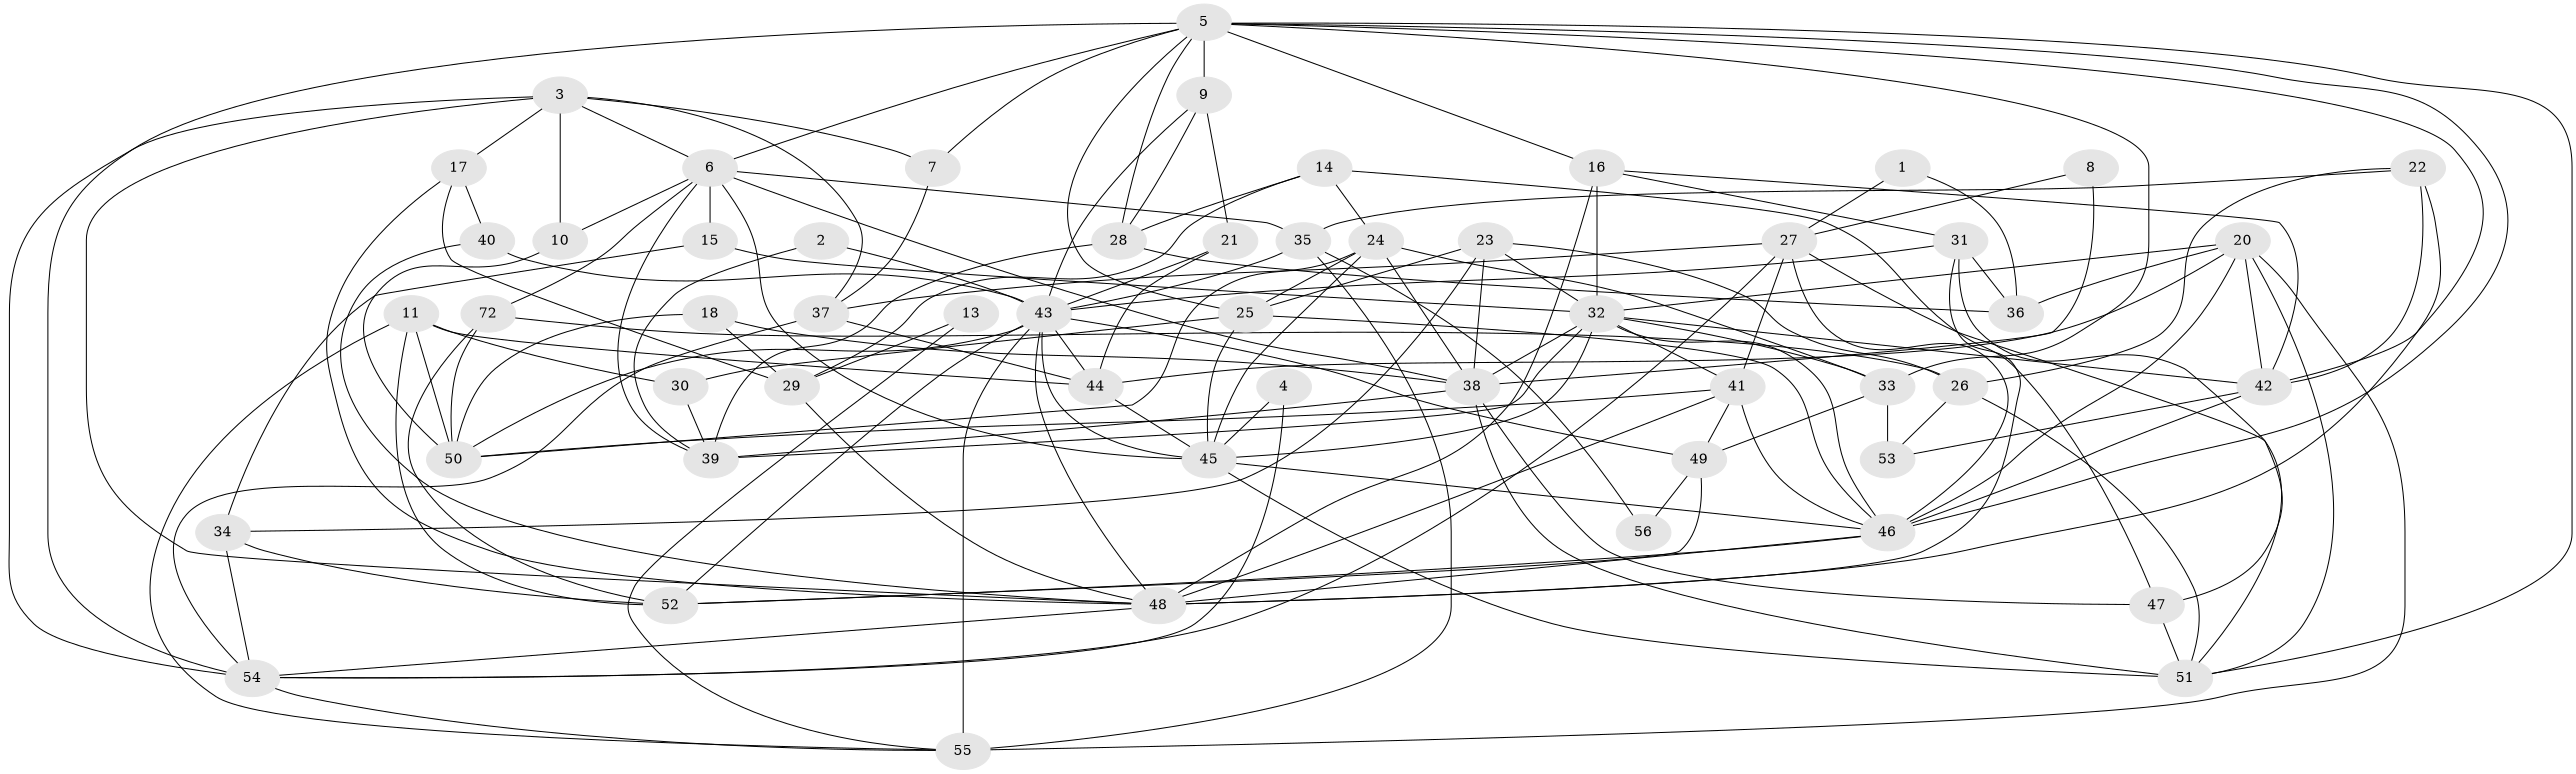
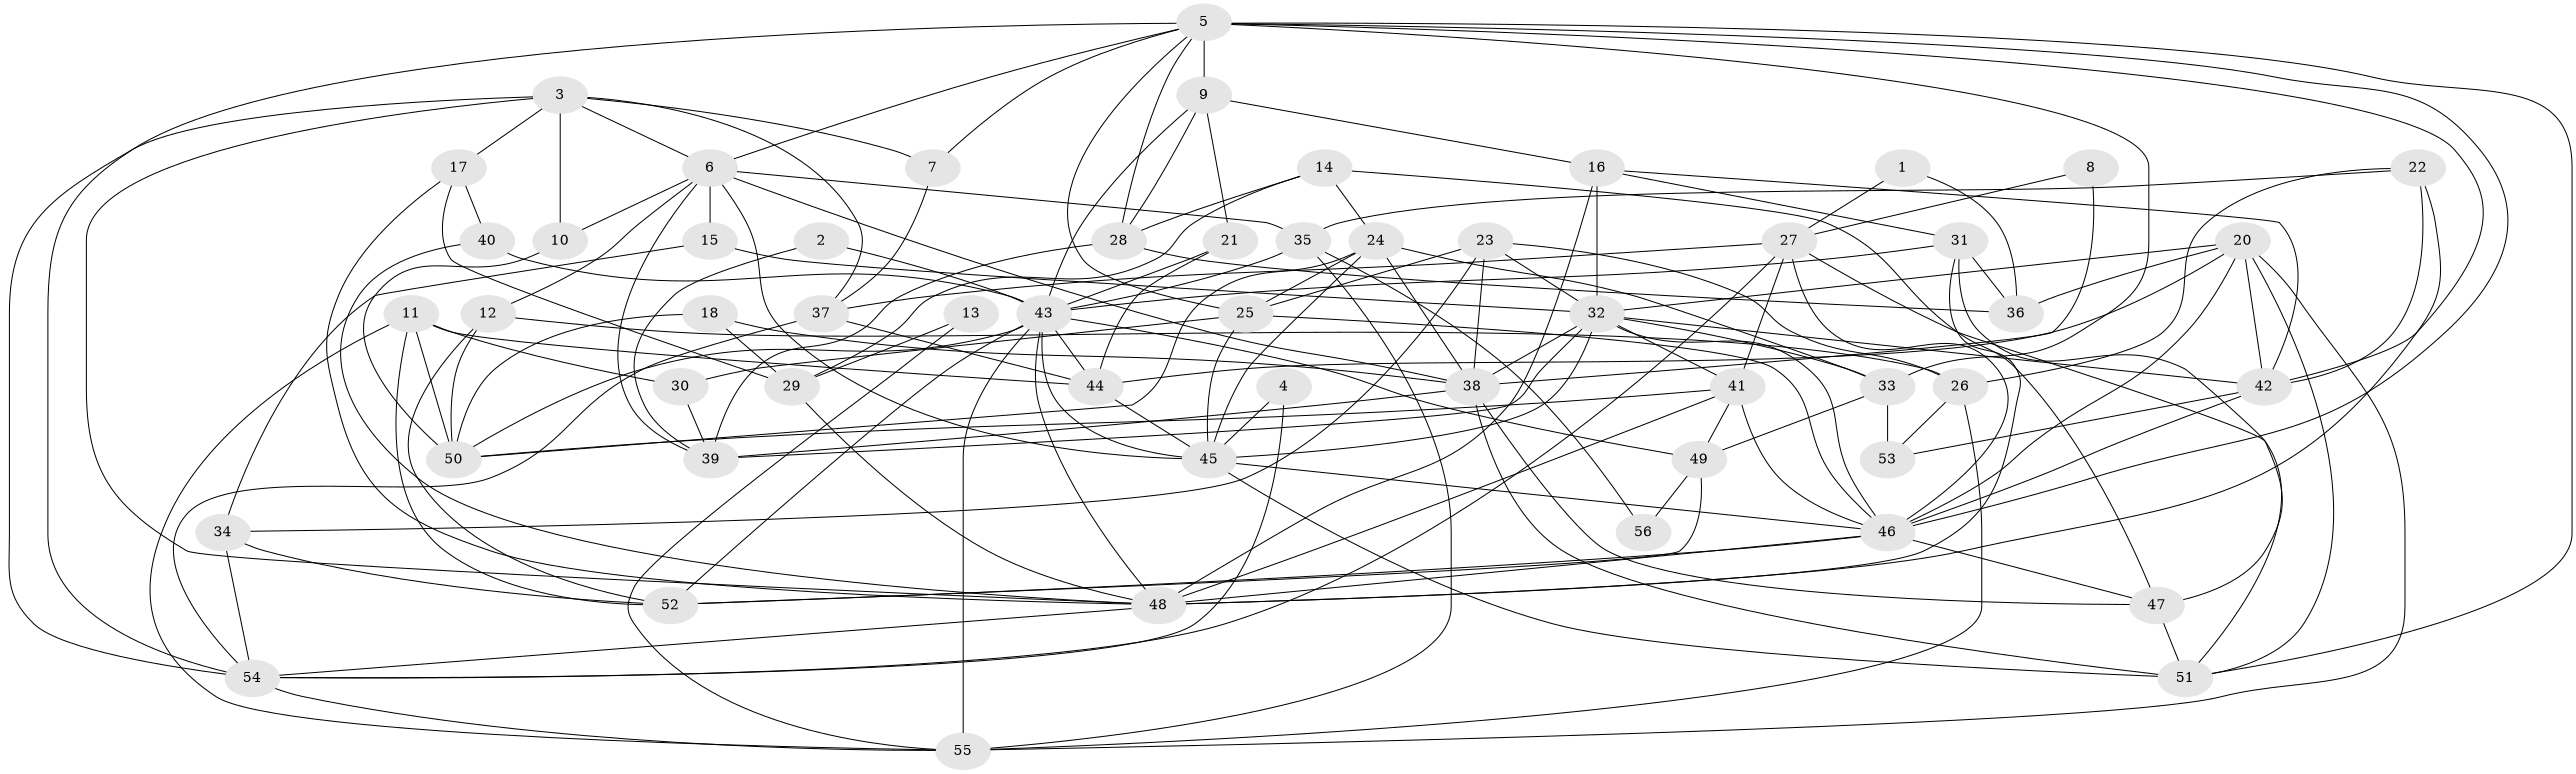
(1400, 95) -> (1401, 132)
(488, 314) -> (488, 314)
(2130, 502) -> (1598, 709)
none -> (2022, 569)
